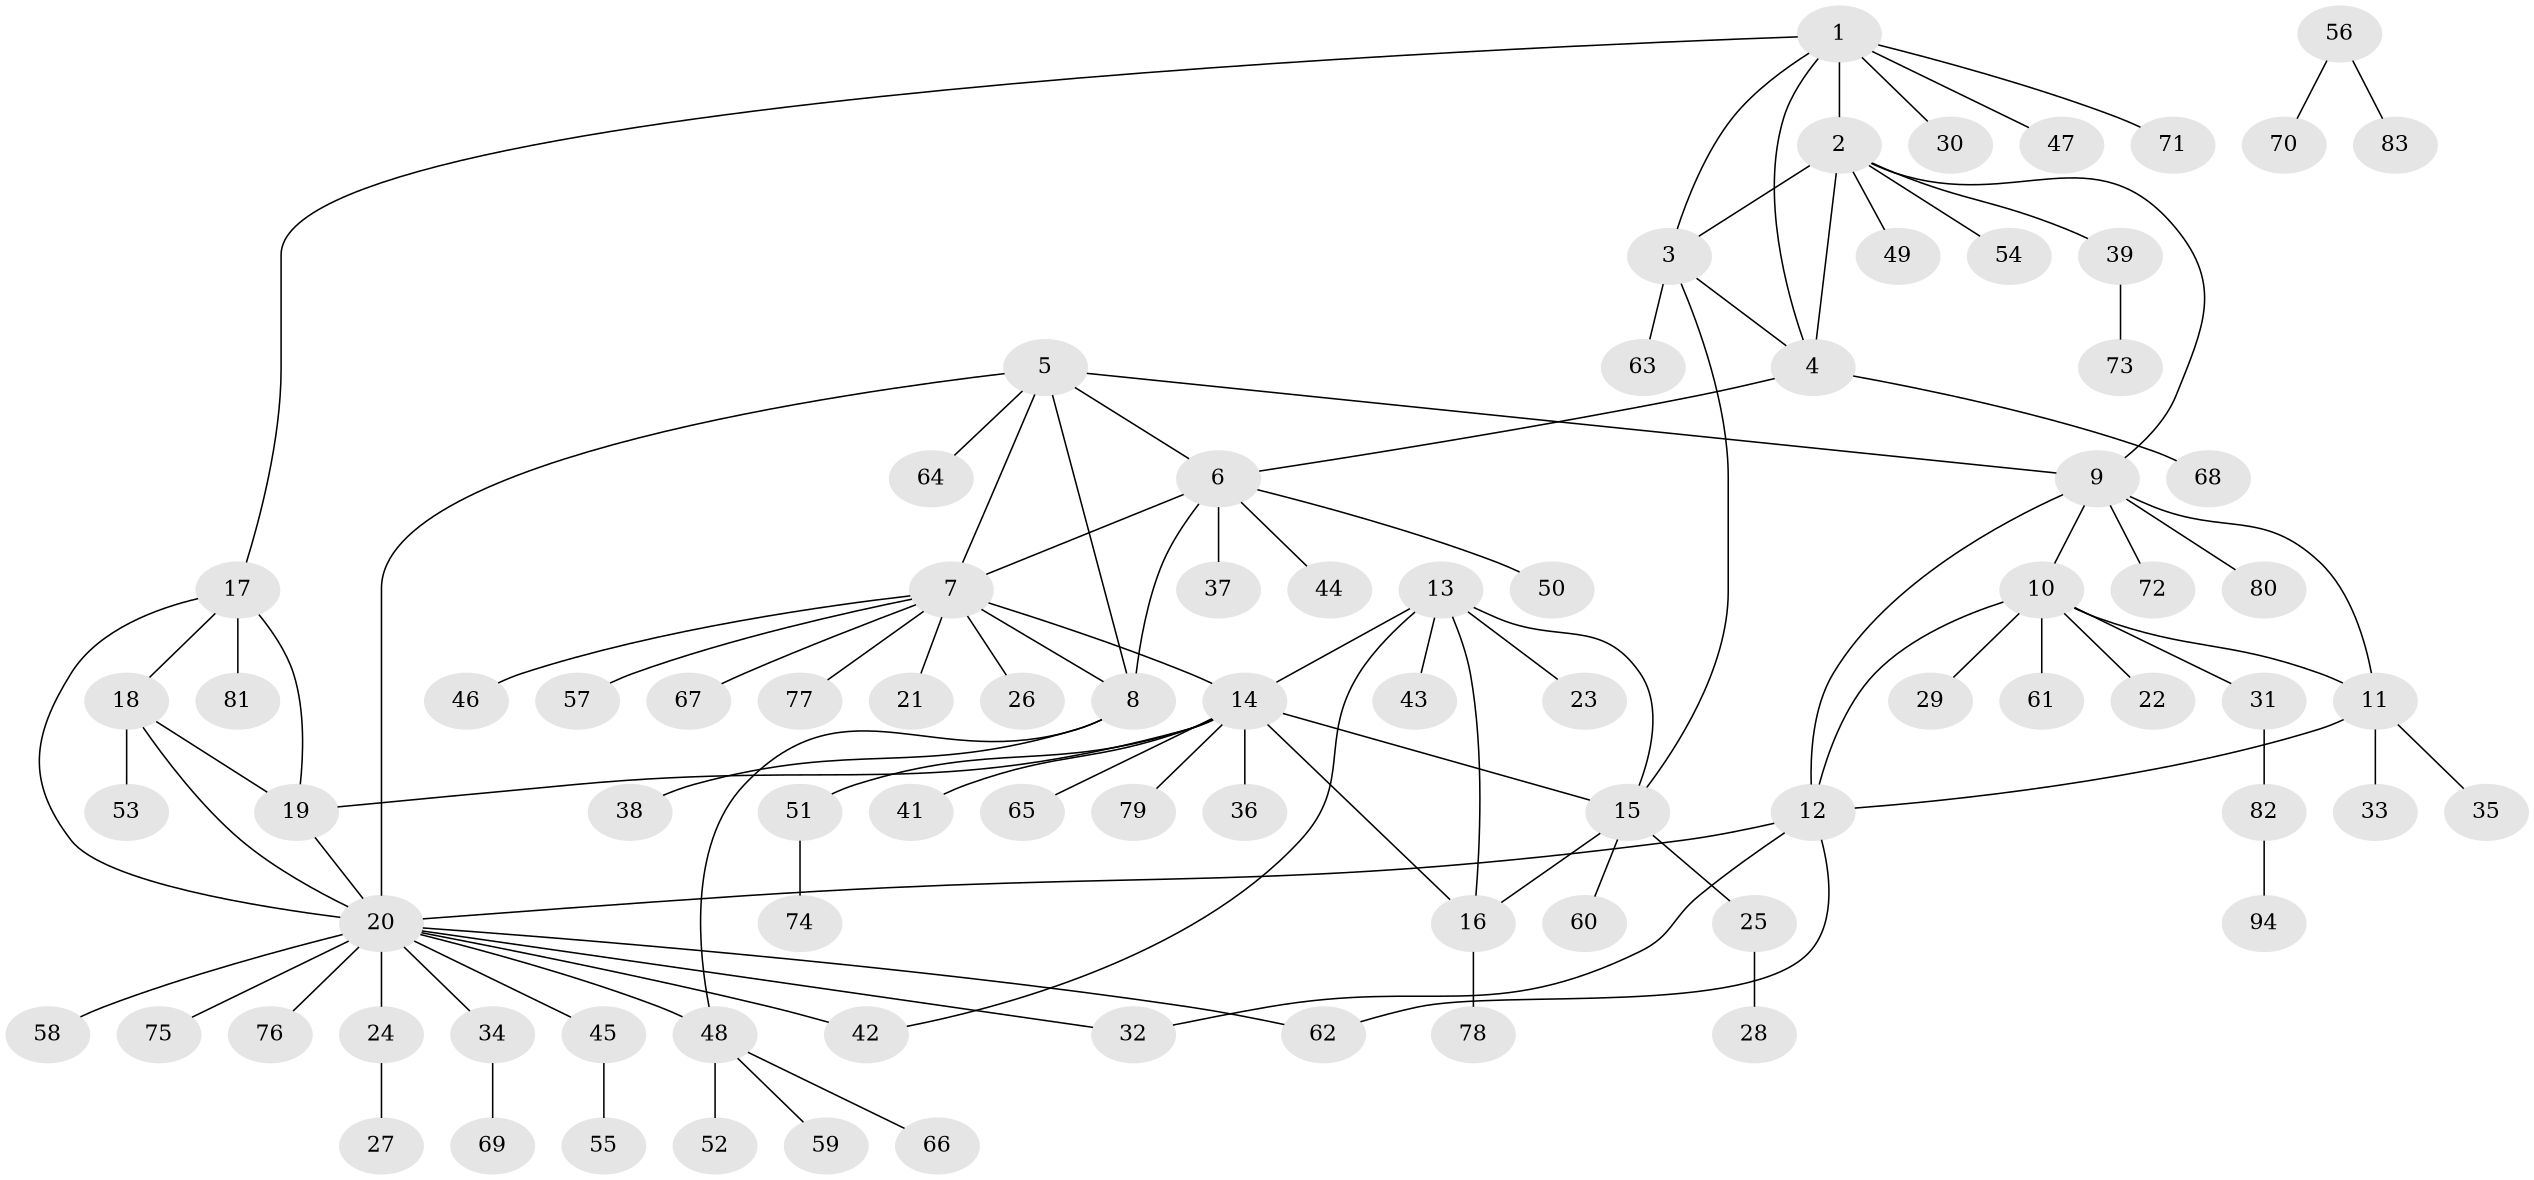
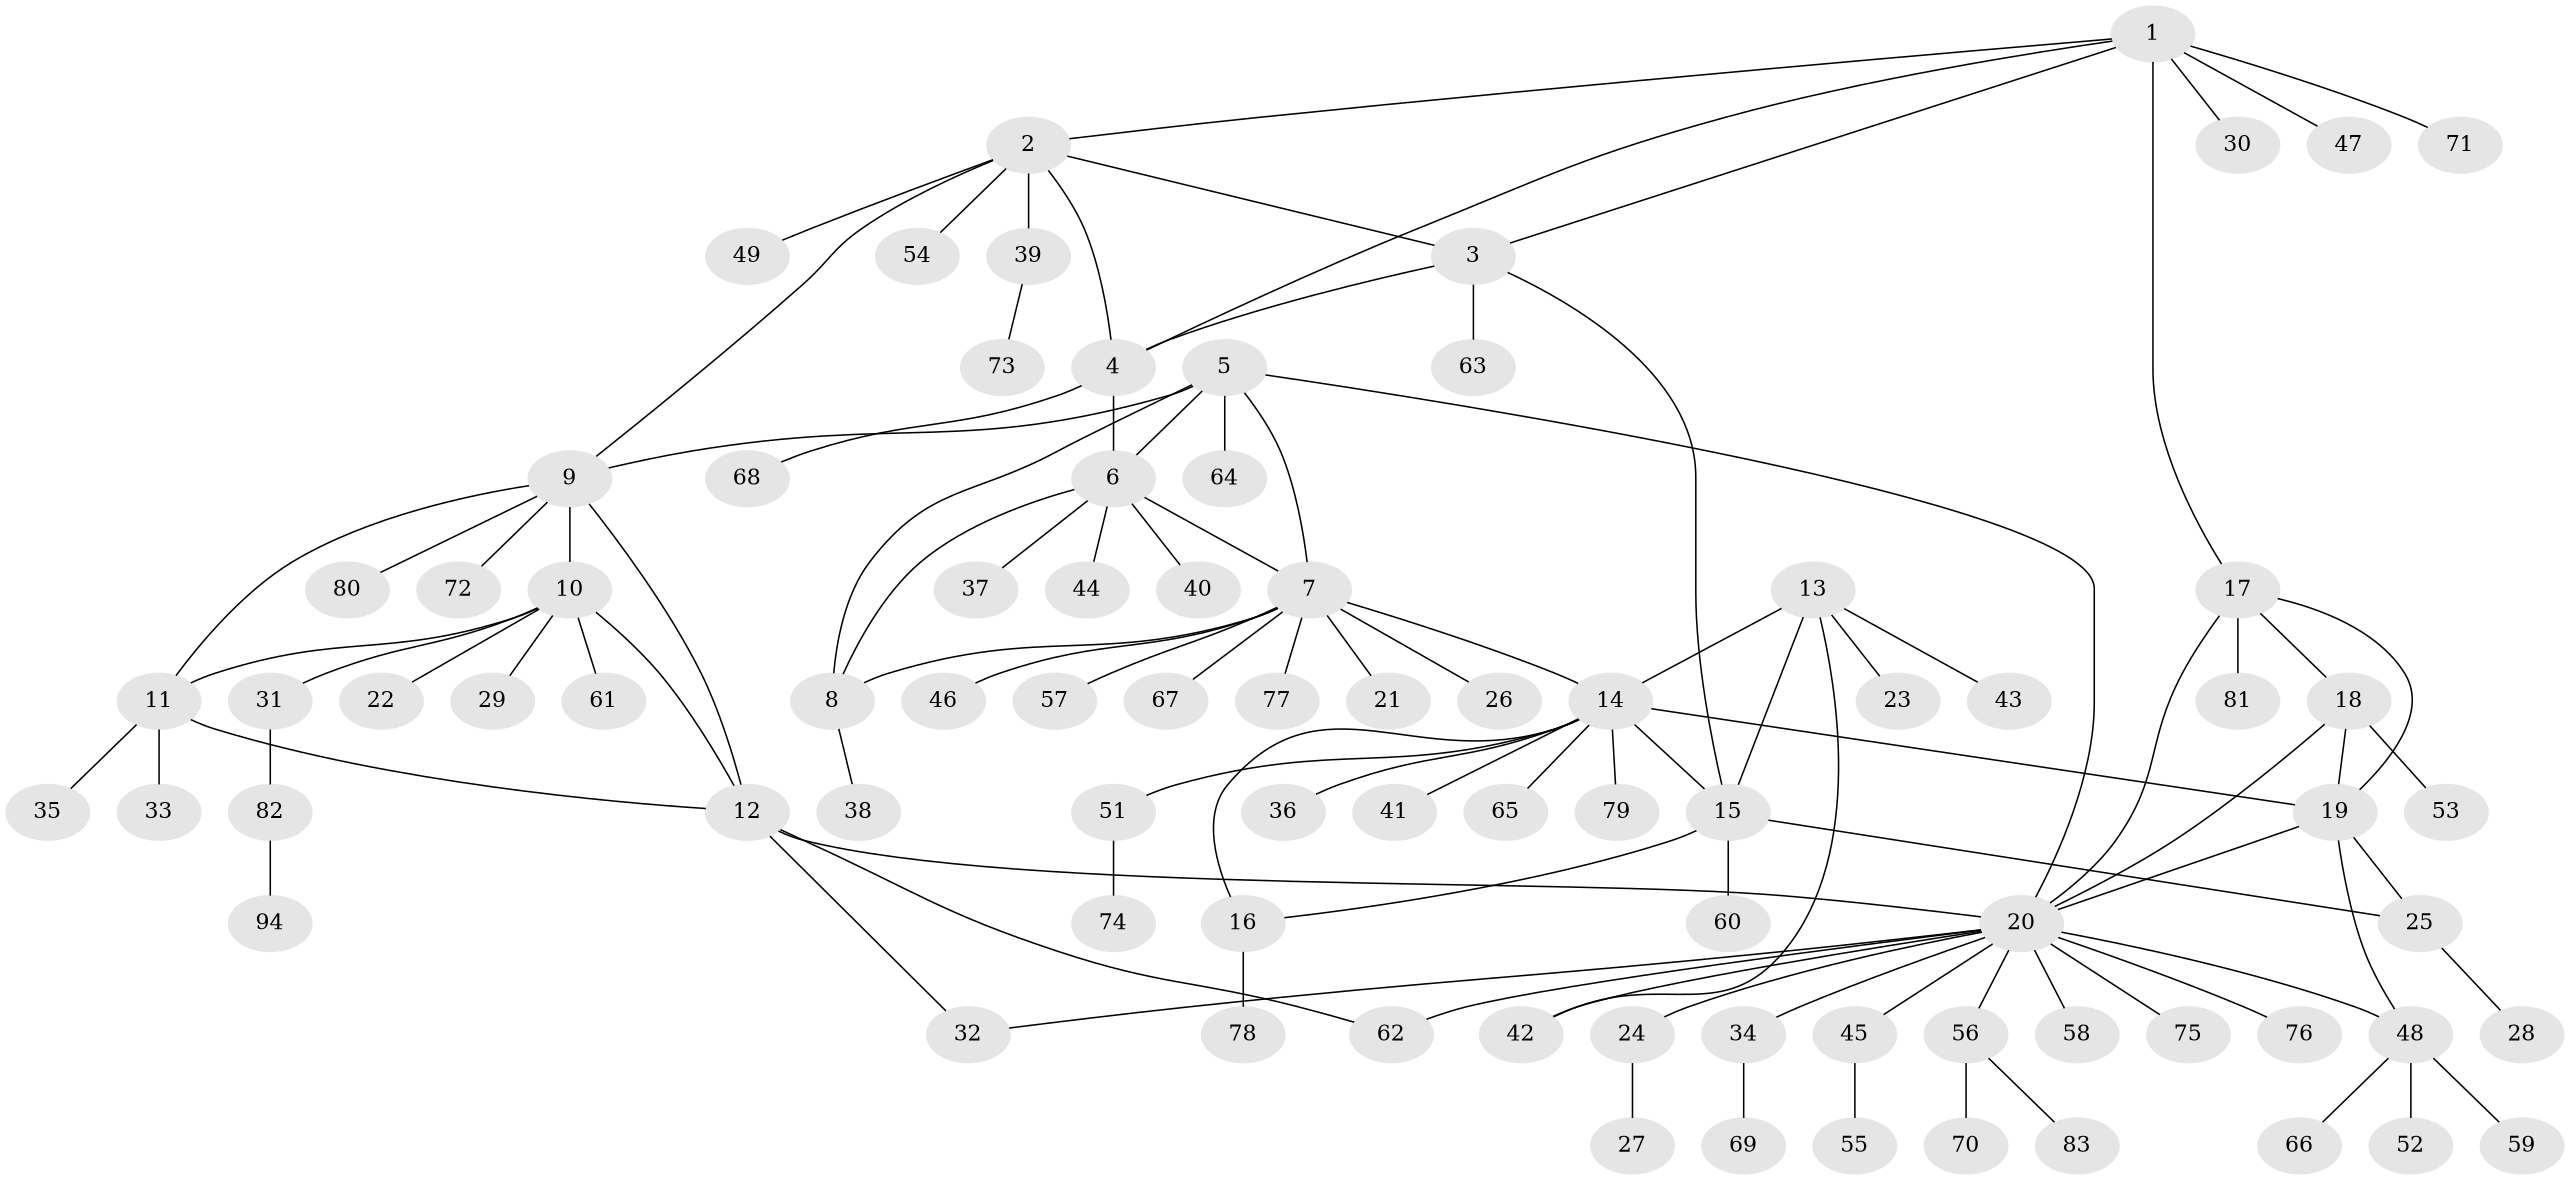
(1552, 590) -> (1198, 590)
(803, 744) -> (2357, 928)
(1479, 755) -> none
none -> (2378, 868)
none -> (1994, 979)
